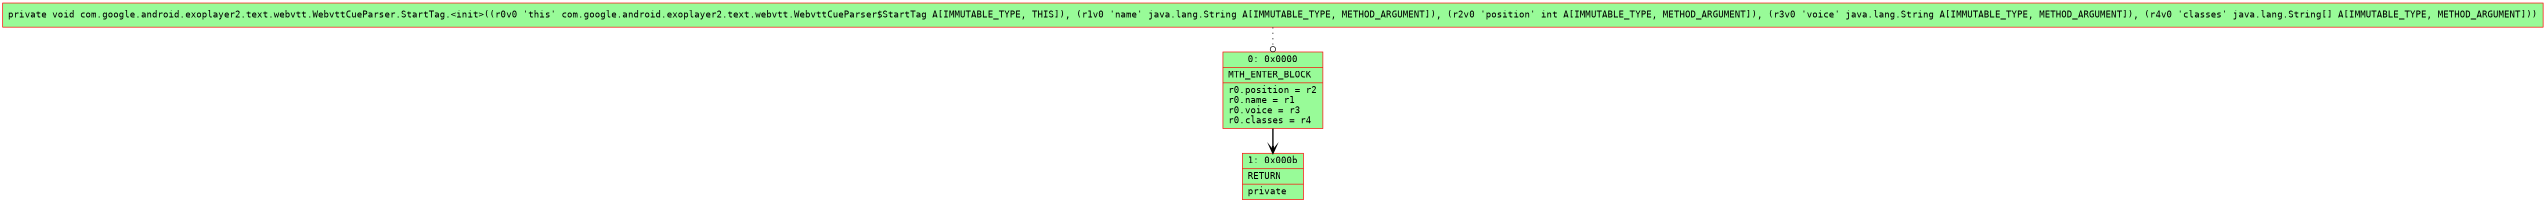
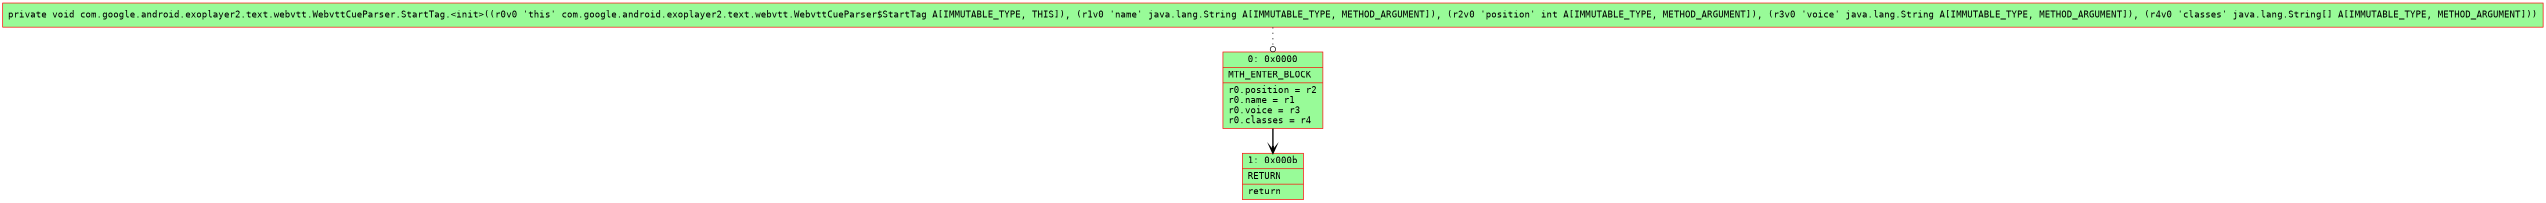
(1267, 192) -> (1265, 192)
